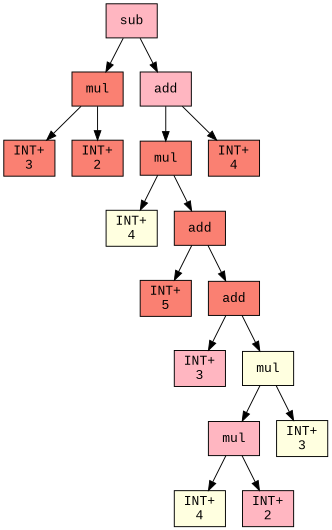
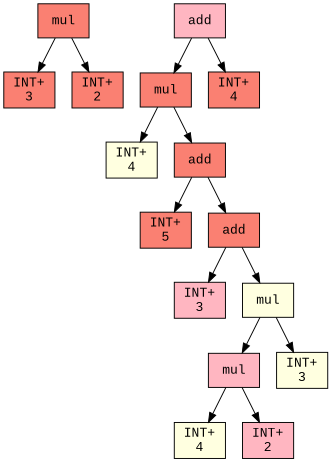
(132, 21) -> none
